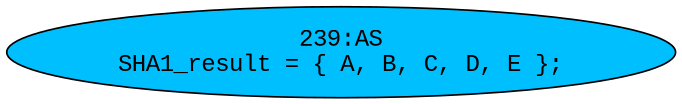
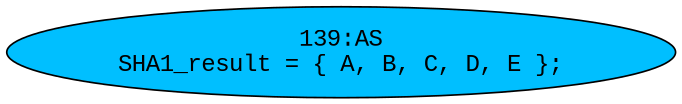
(341, 52) -> (341, 52)
